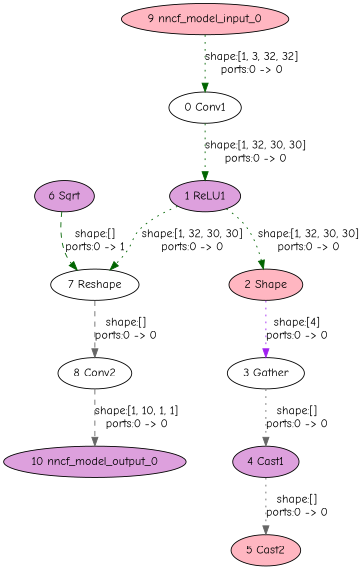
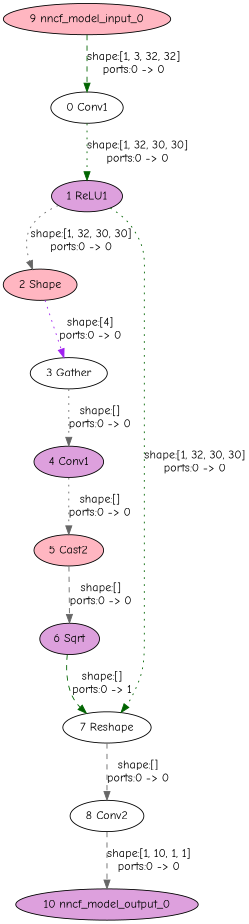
(205, 59) -> (87, 59)
(249, 231) -> (31, 227)
(266, 462) -> (69, 462)
none -> (69, 590)
